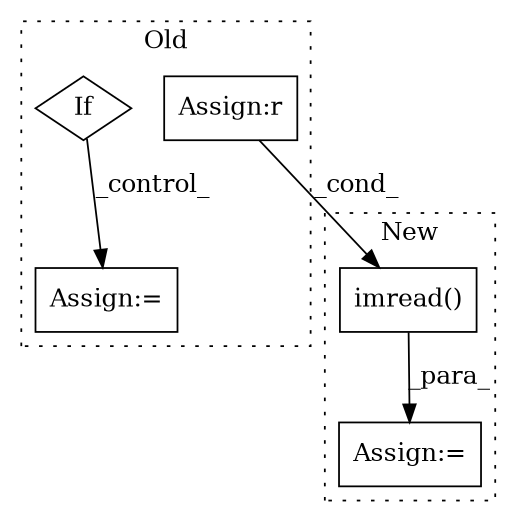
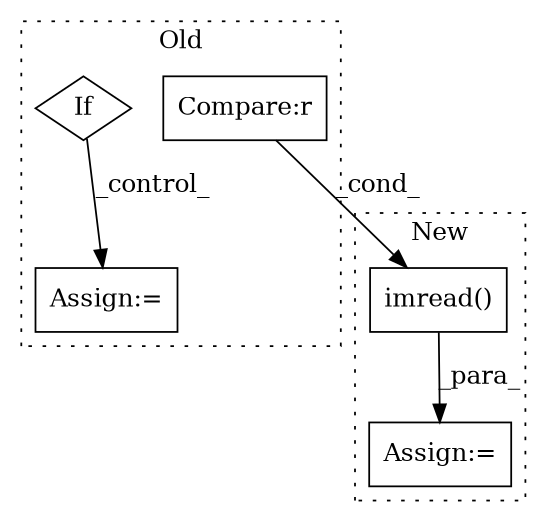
(231, 108) -> (245, 108)
